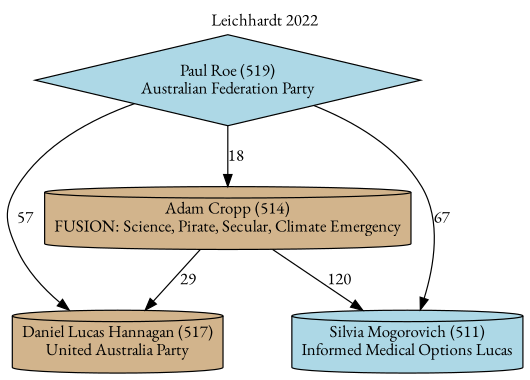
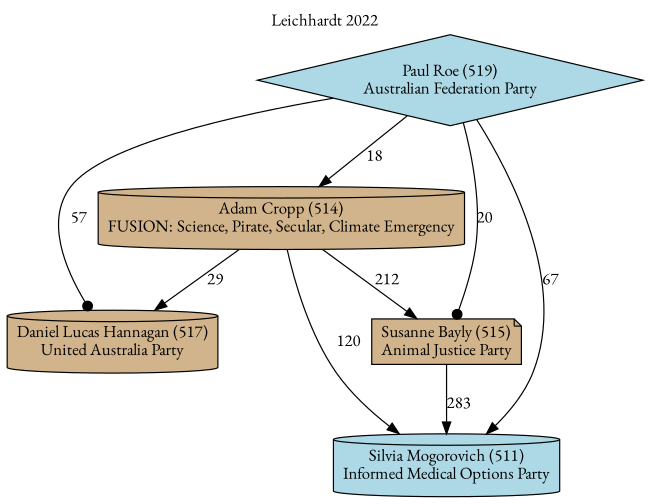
(20, 182) -> (137, 146)
(407, 342) -> (447, 465)
none -> (447, 342)
